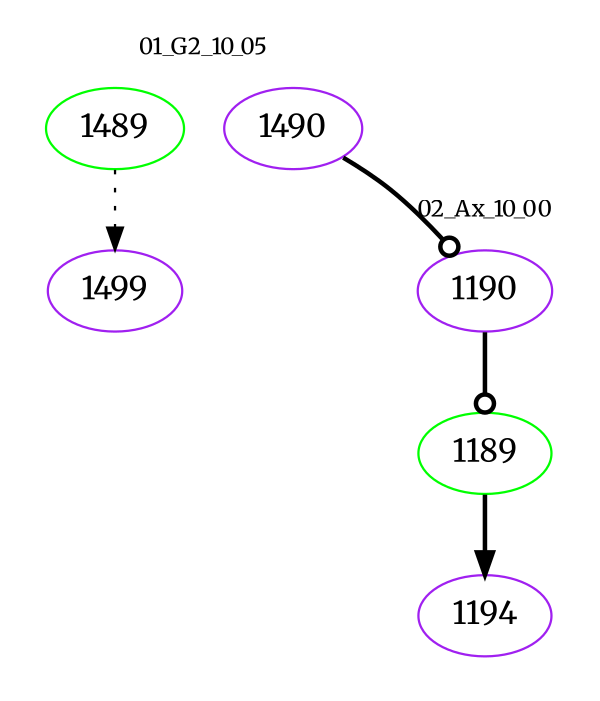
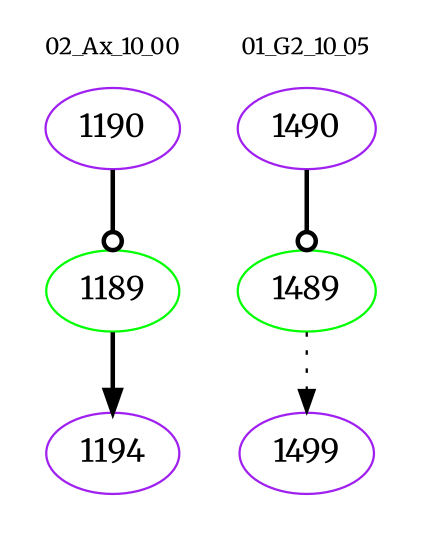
(413, 210) -> (307, 201)
